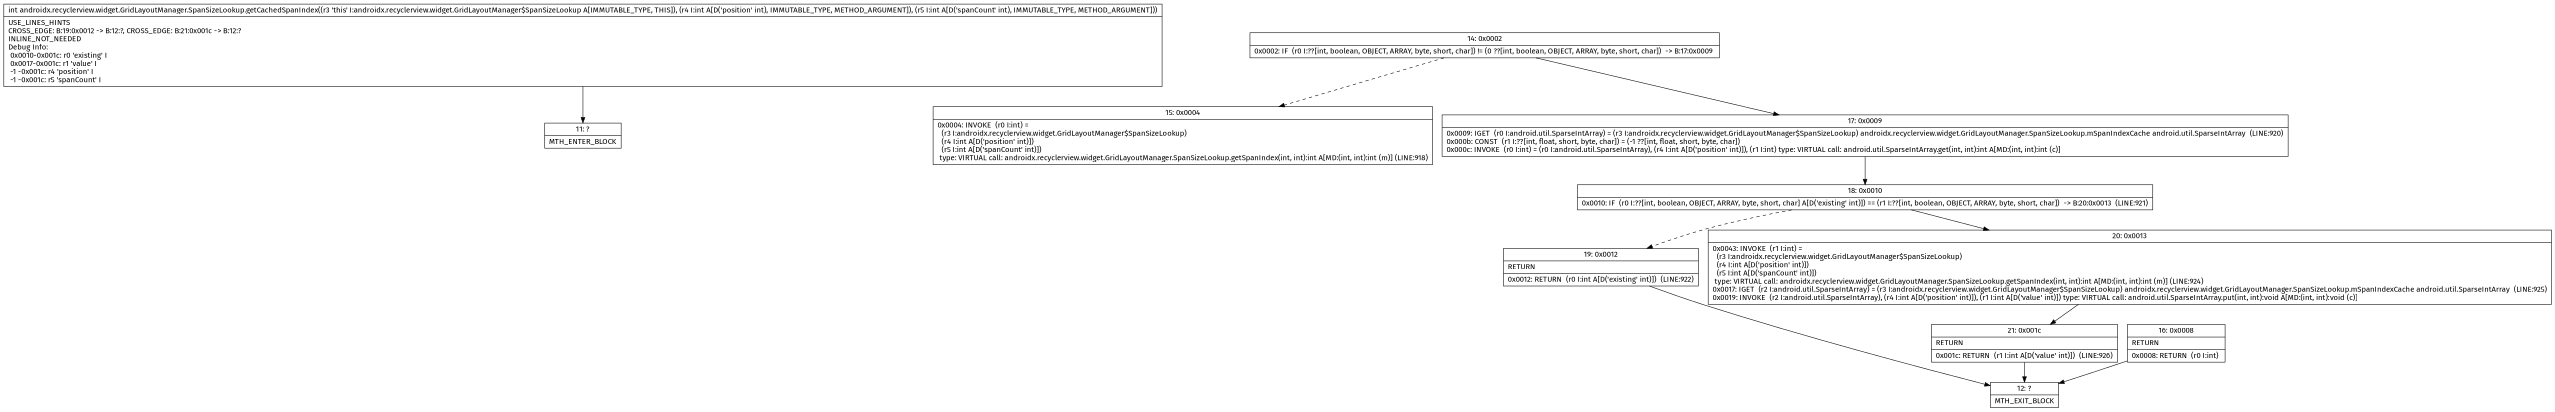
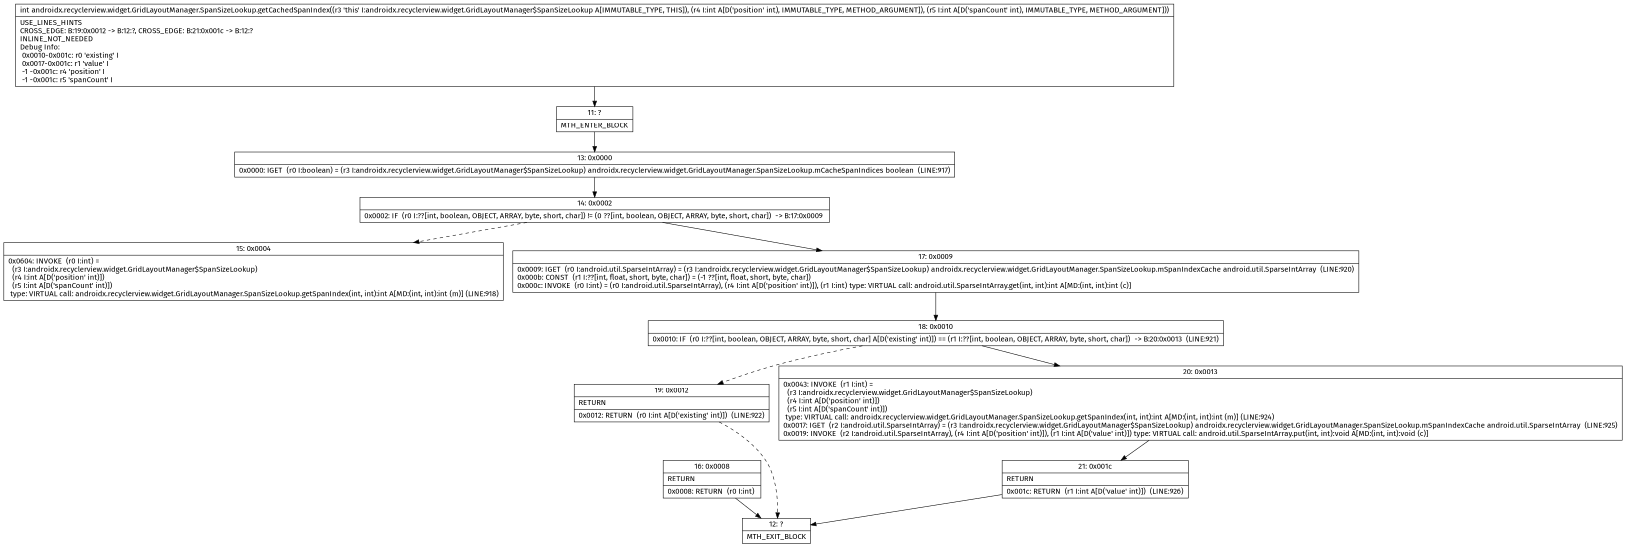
(984, 125) -> (55, 261)
none -> (595, 165)
(1816, 339) -> (764, 458)
